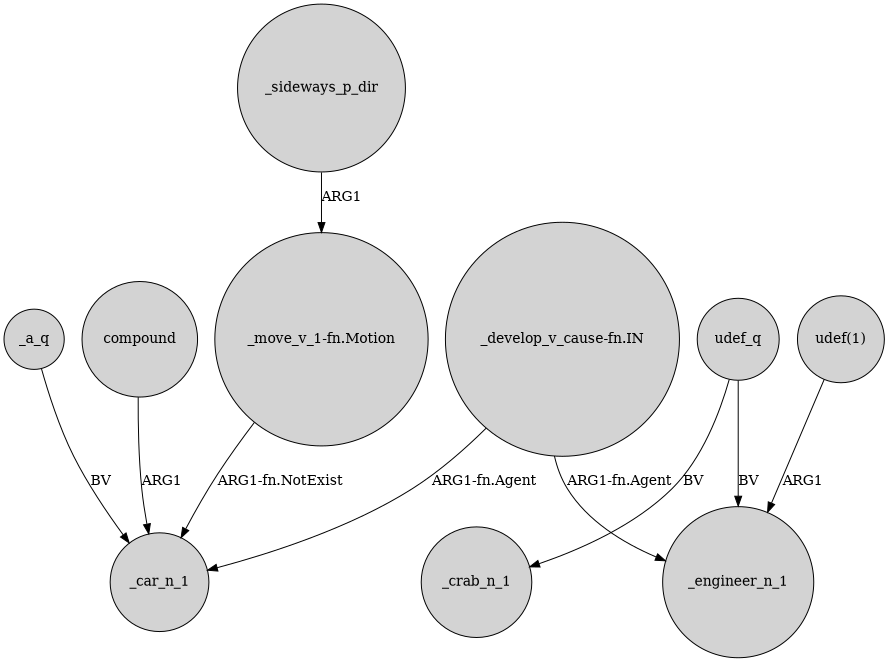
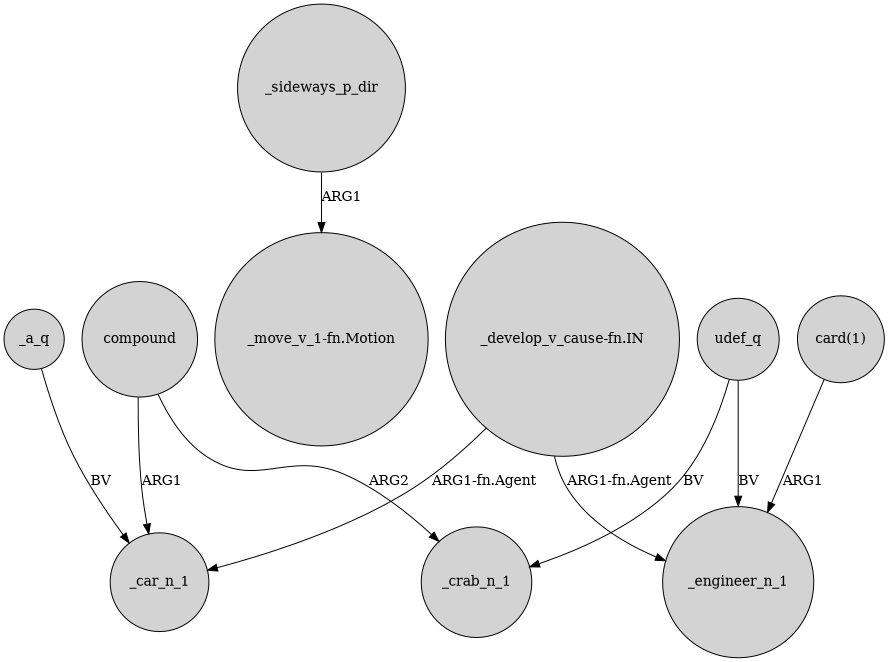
(841, 339) -> (841, 339)
none -> (288, 467)
(218, 474) -> none
